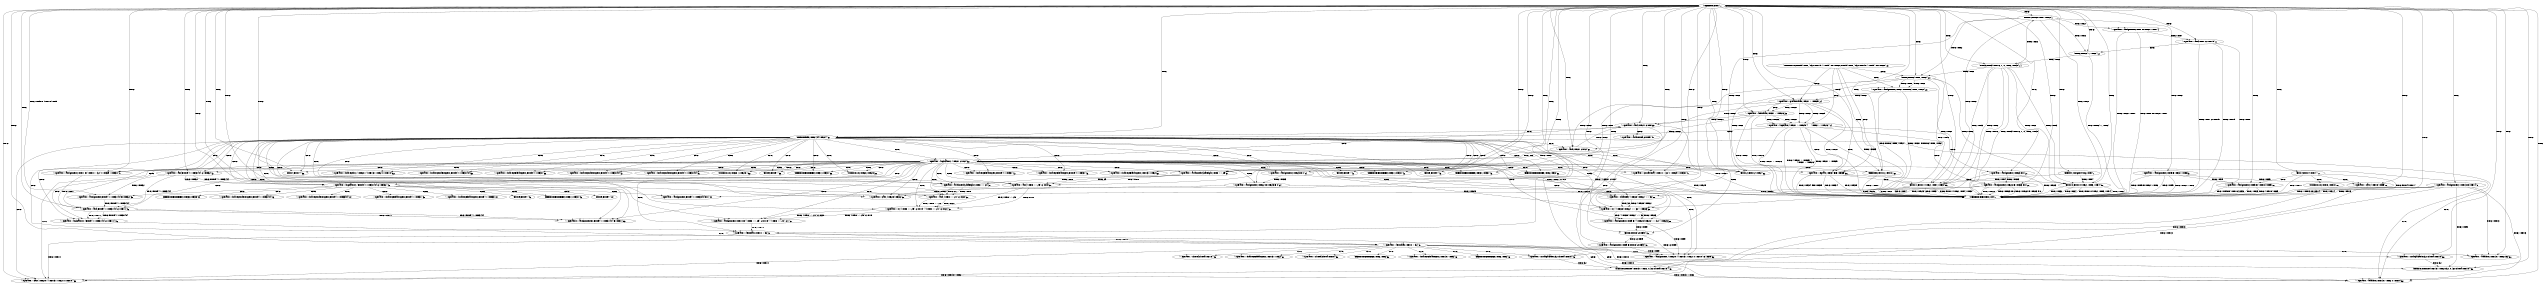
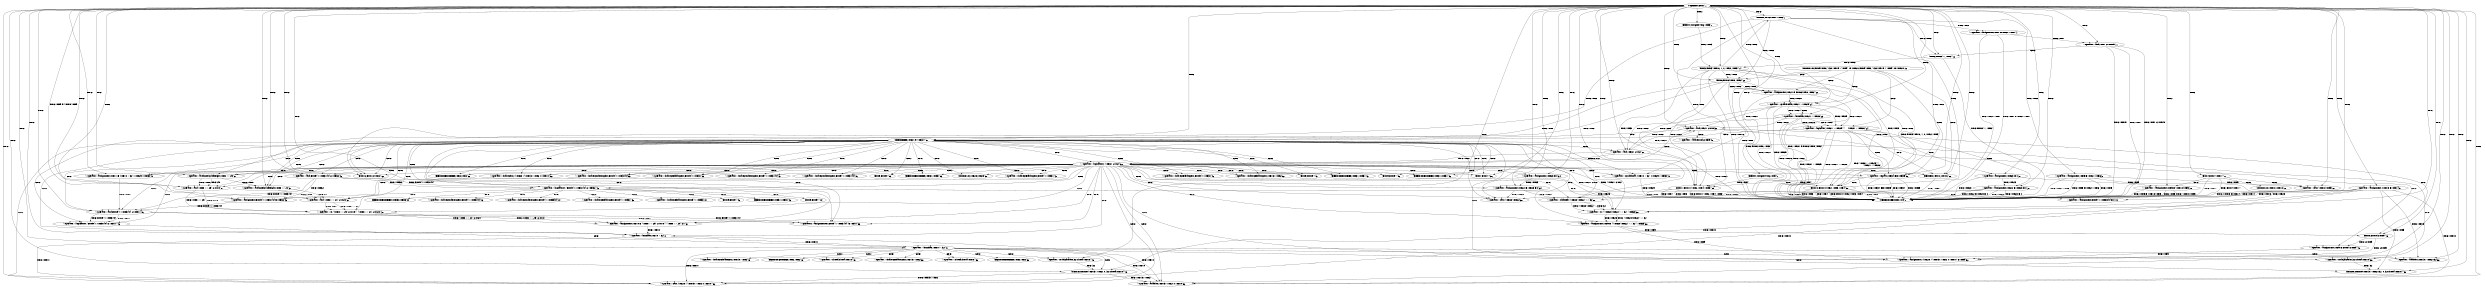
none -> (1697, 25)
(734, 173) -> none
